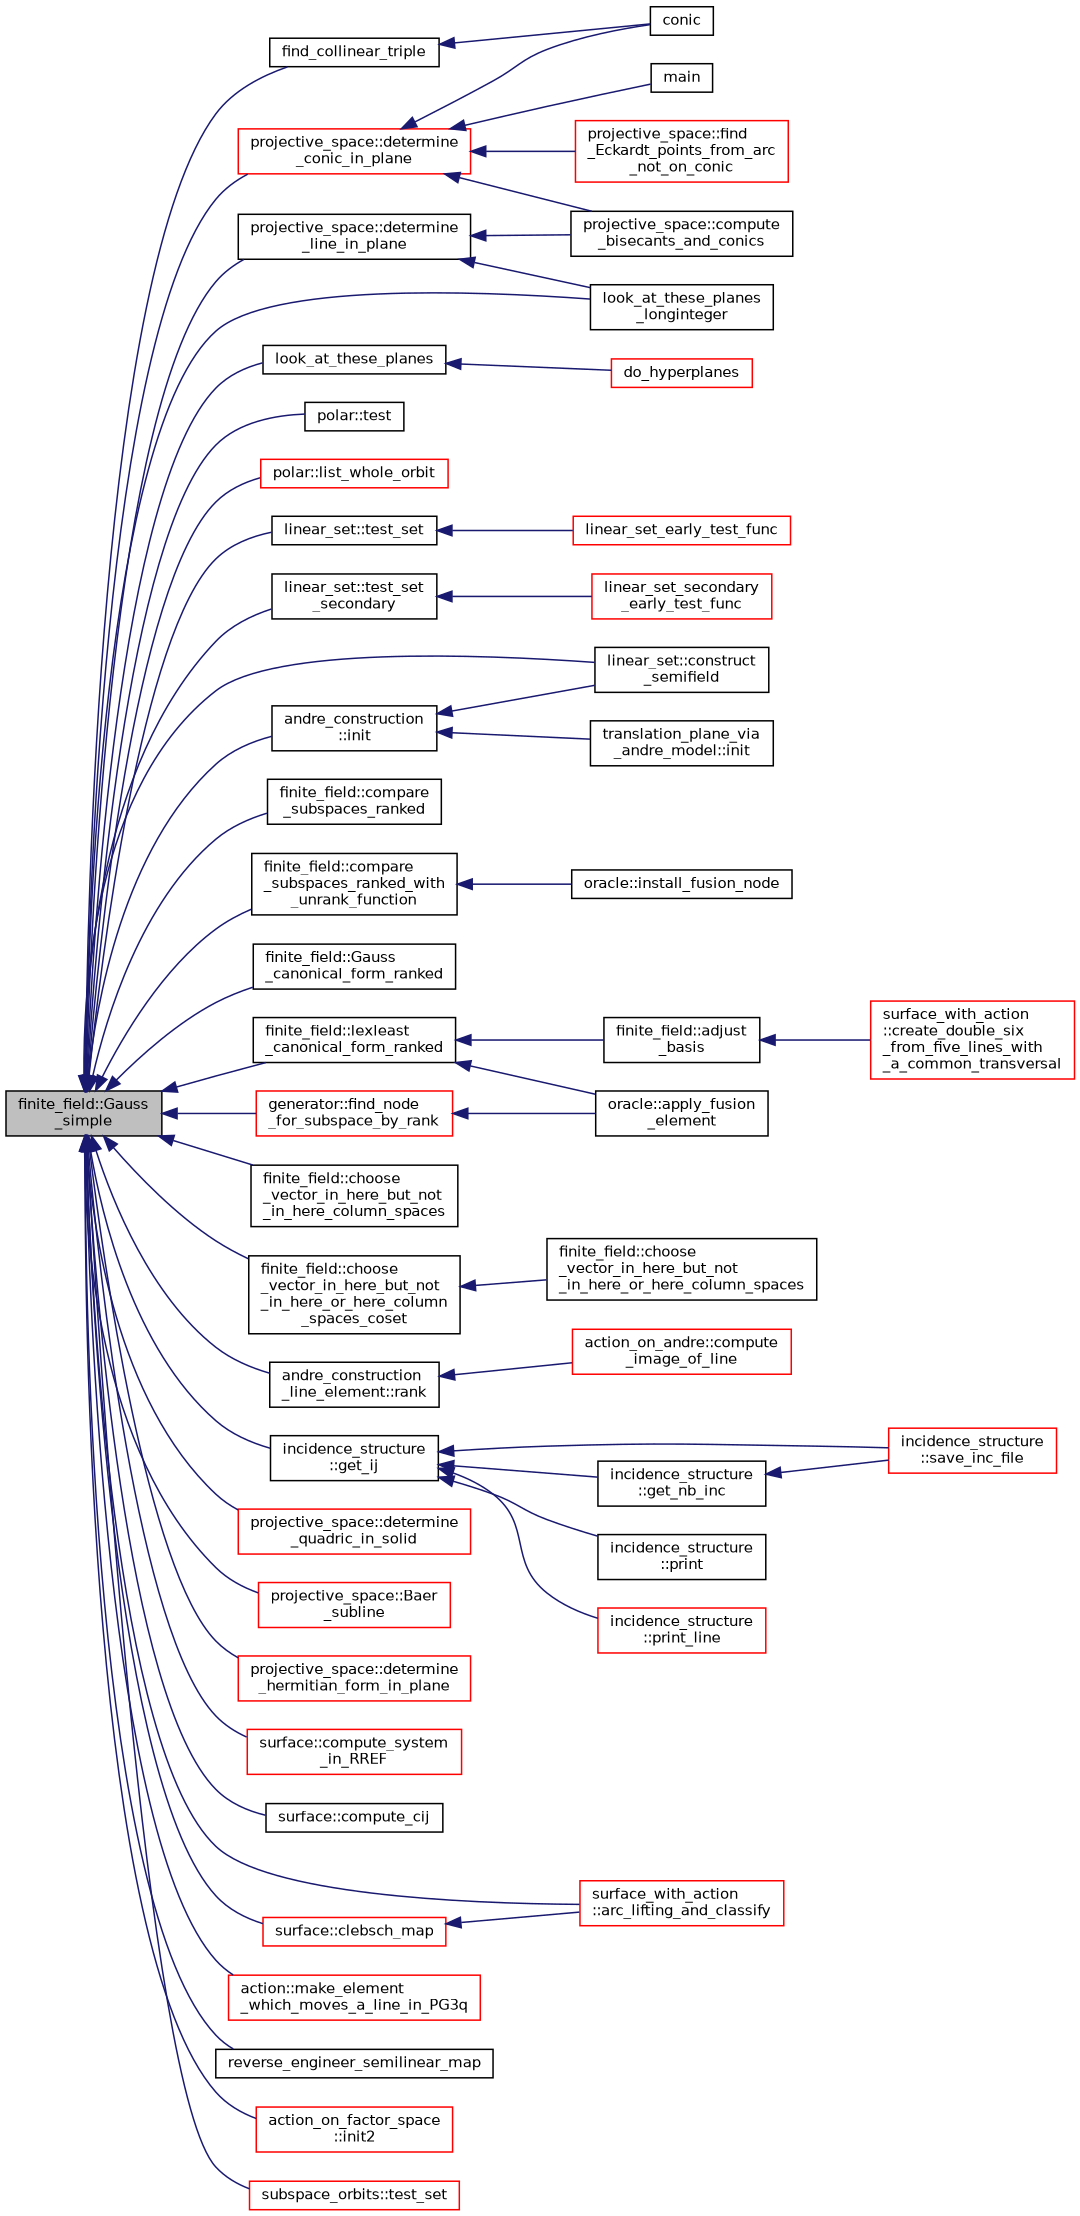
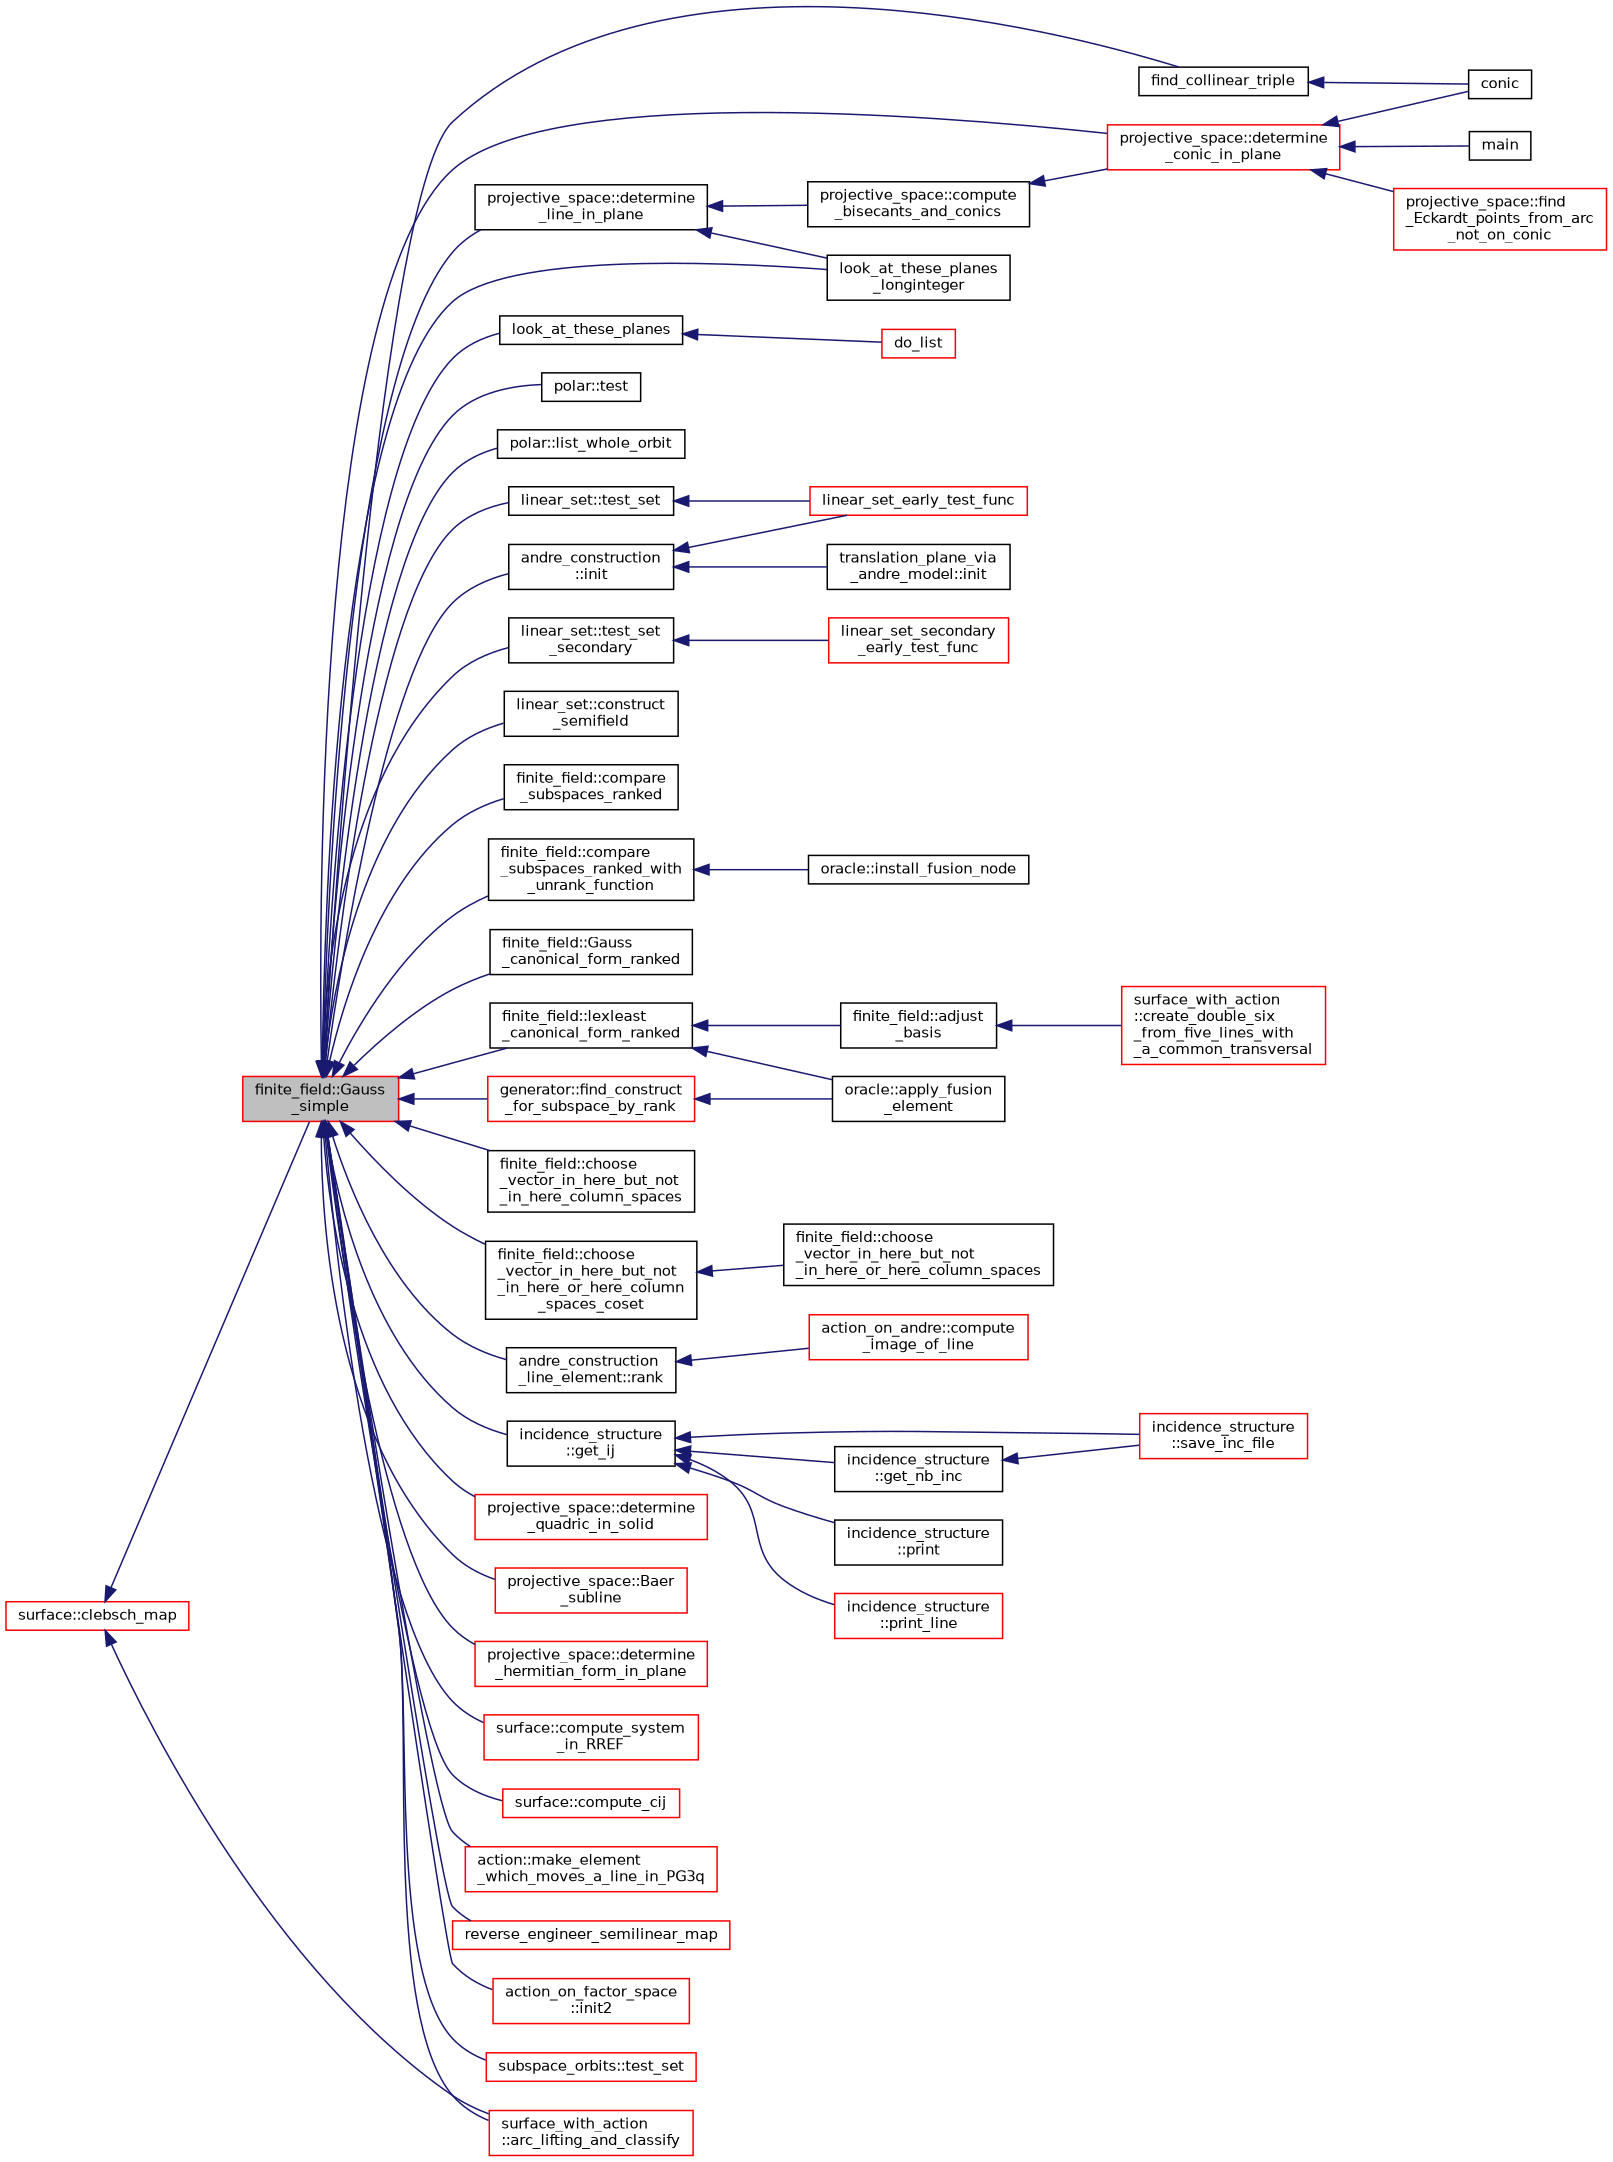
(526, 194) -> (1076, 175)
(682, 373) -> (919, 344)
(354, 474) -> (591, 444)
(523, 698) -> (768, 531)
(84, 1113) -> (321, 1099)
(354, 1113) -> (591, 1099)
(151, 1740) -> (210, 1355)
(354, 1818) -> (591, 1803)
(354, 2064) -> (591, 1935)
